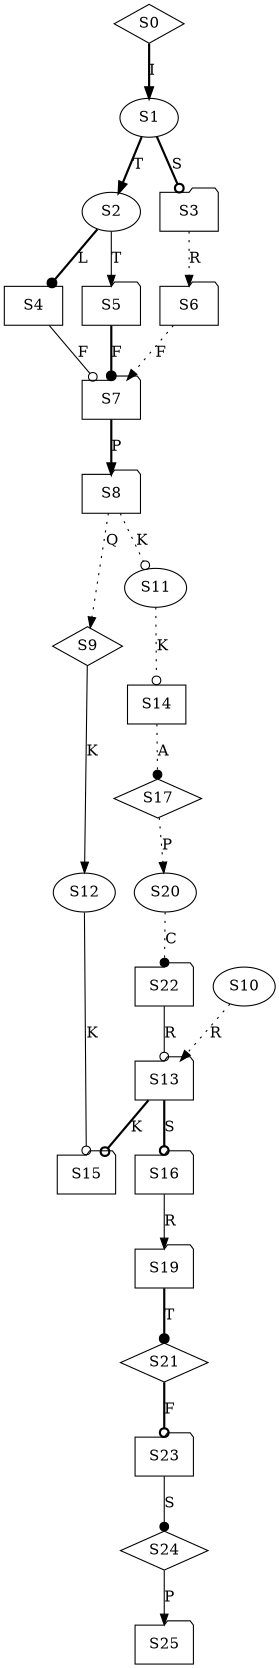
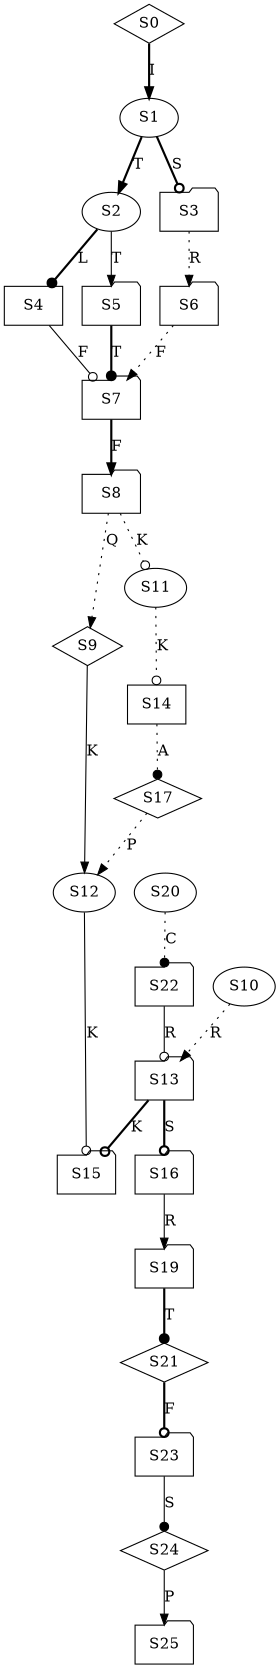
(117, 353) -> (117, 353)
(117, 447) -> (117, 447)
(161, 840) -> (126, 840)
